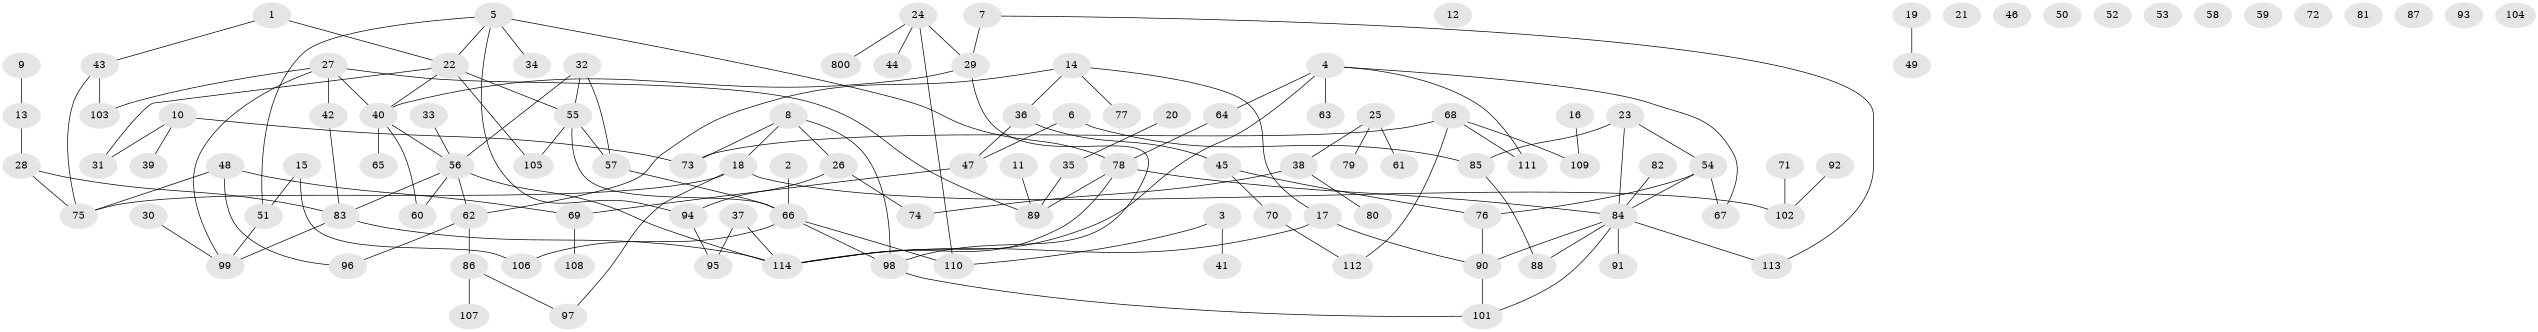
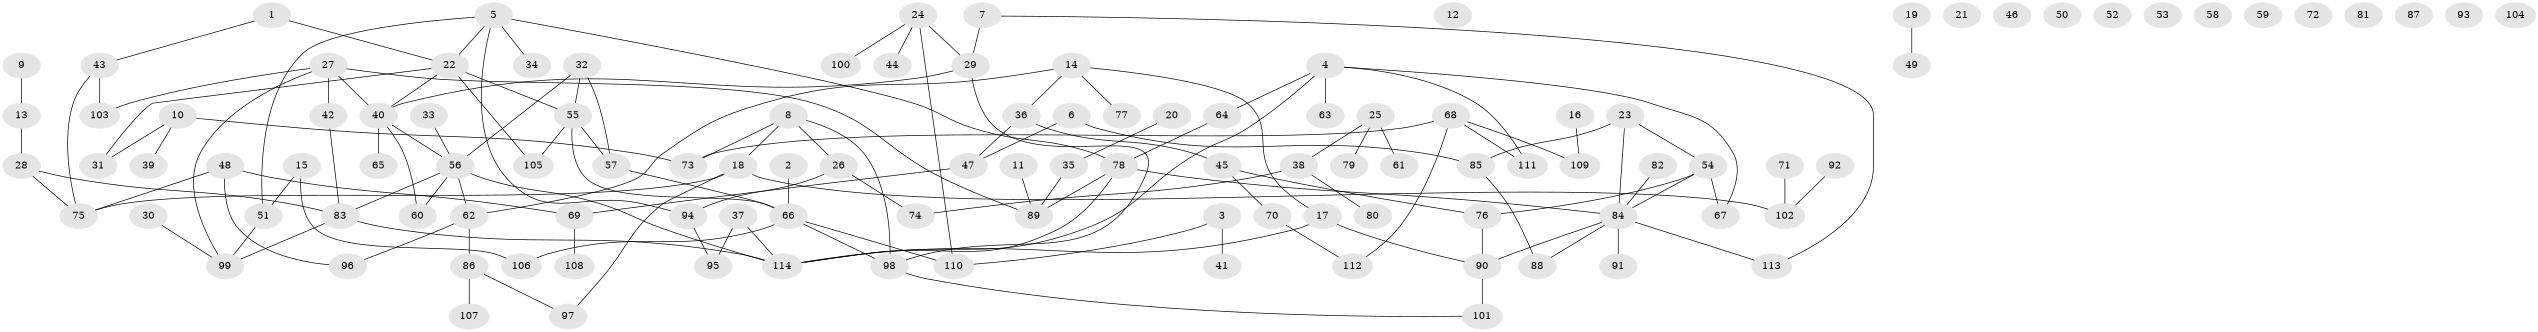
(841, 66) -> (841, 66)
(1563, 279) -> none
